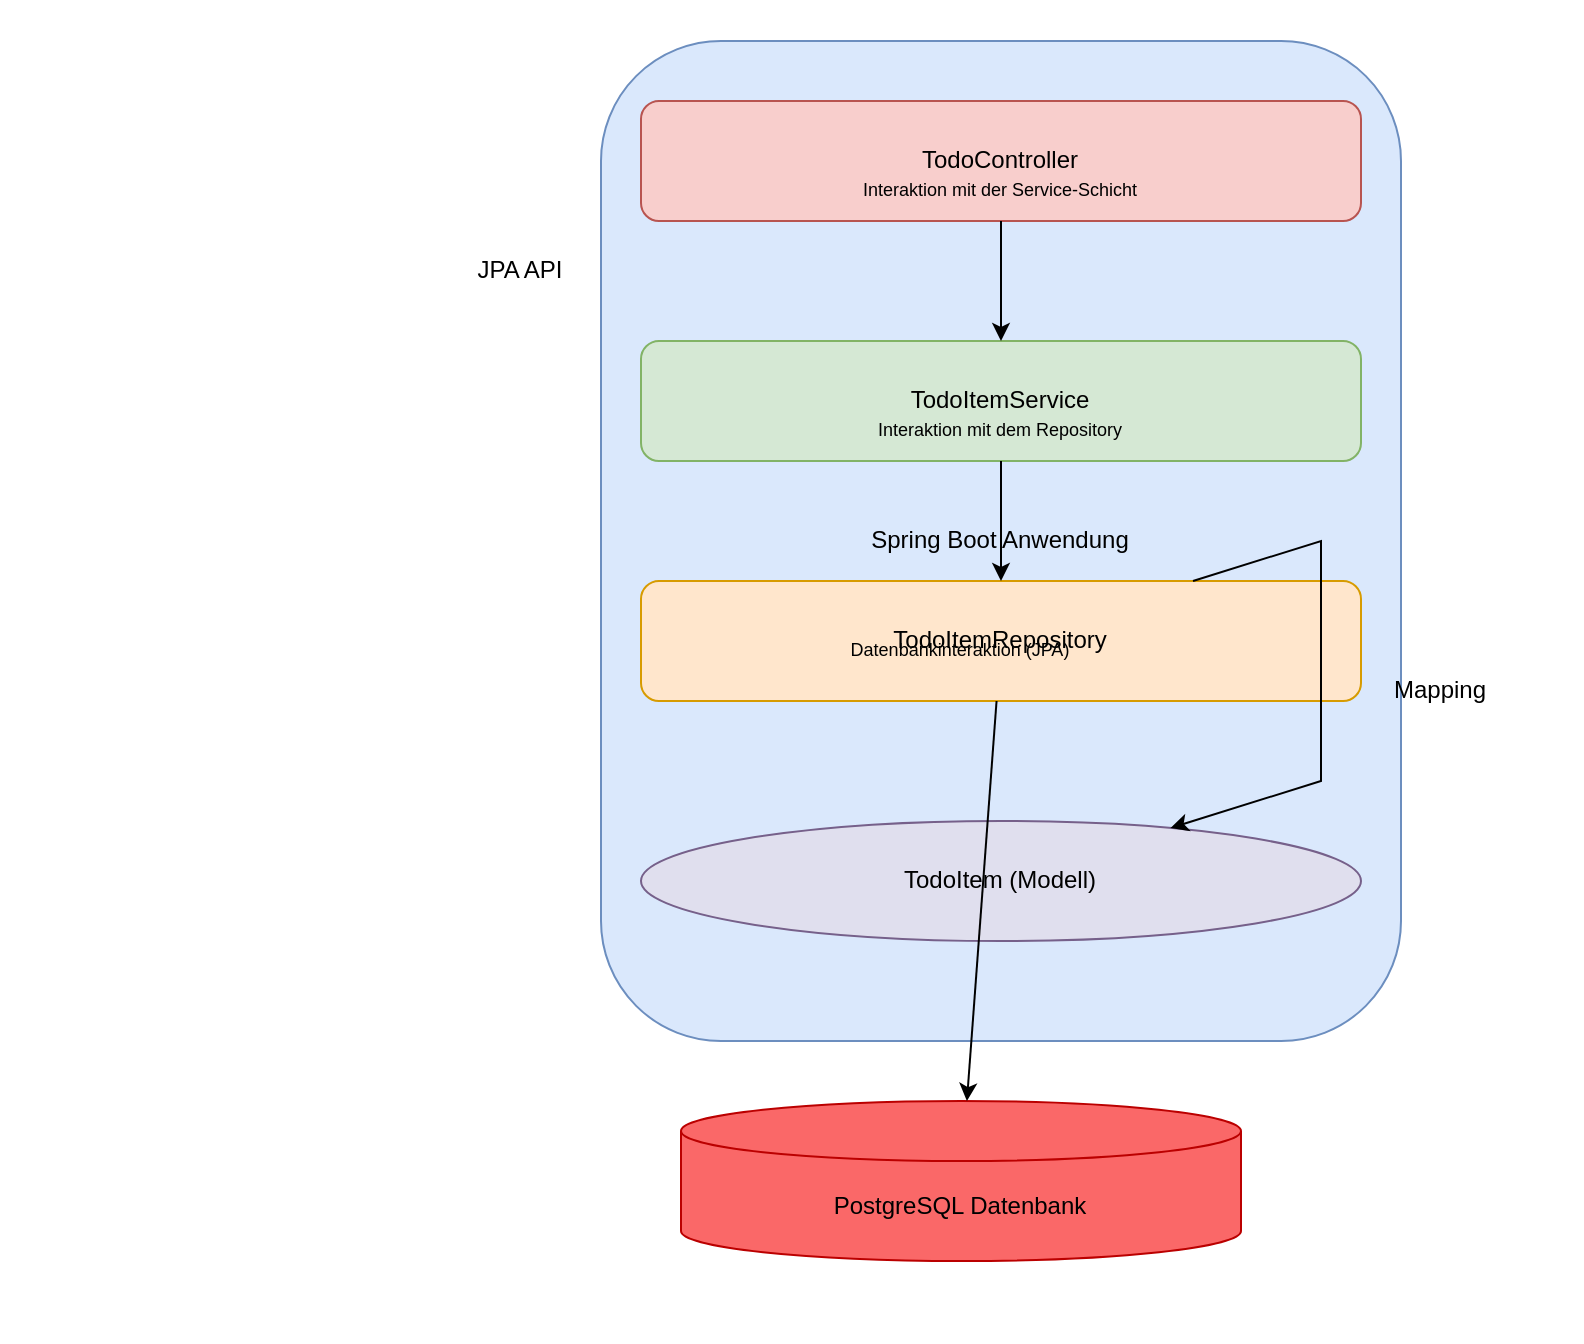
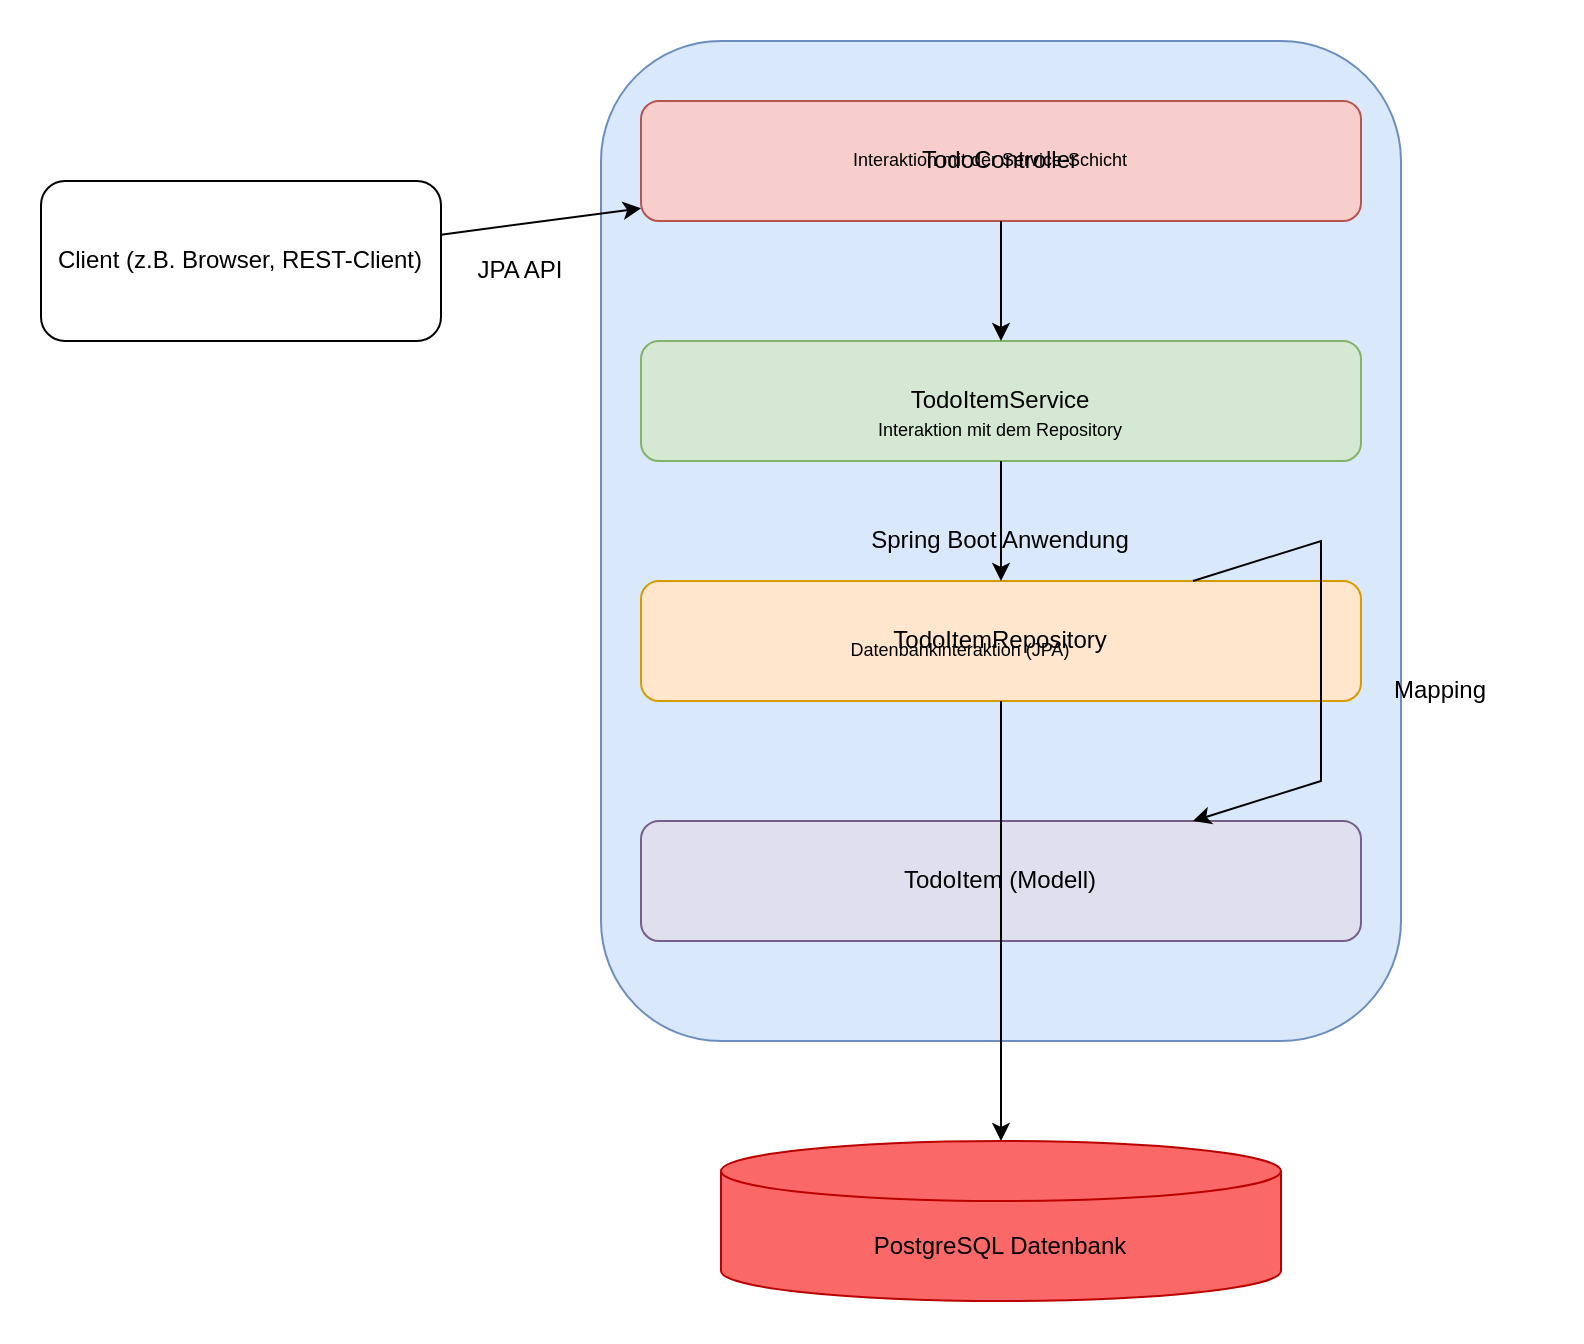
(1001, 191) -> (991, 161)
none -> (535, 222)
none -> (241, 261)
(1001, 881) -> (1001, 881)
(961, 1181) -> (1001, 1221)
